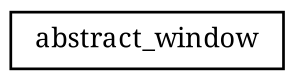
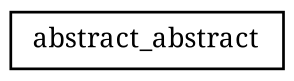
(147, 40) -> (147, 40)
